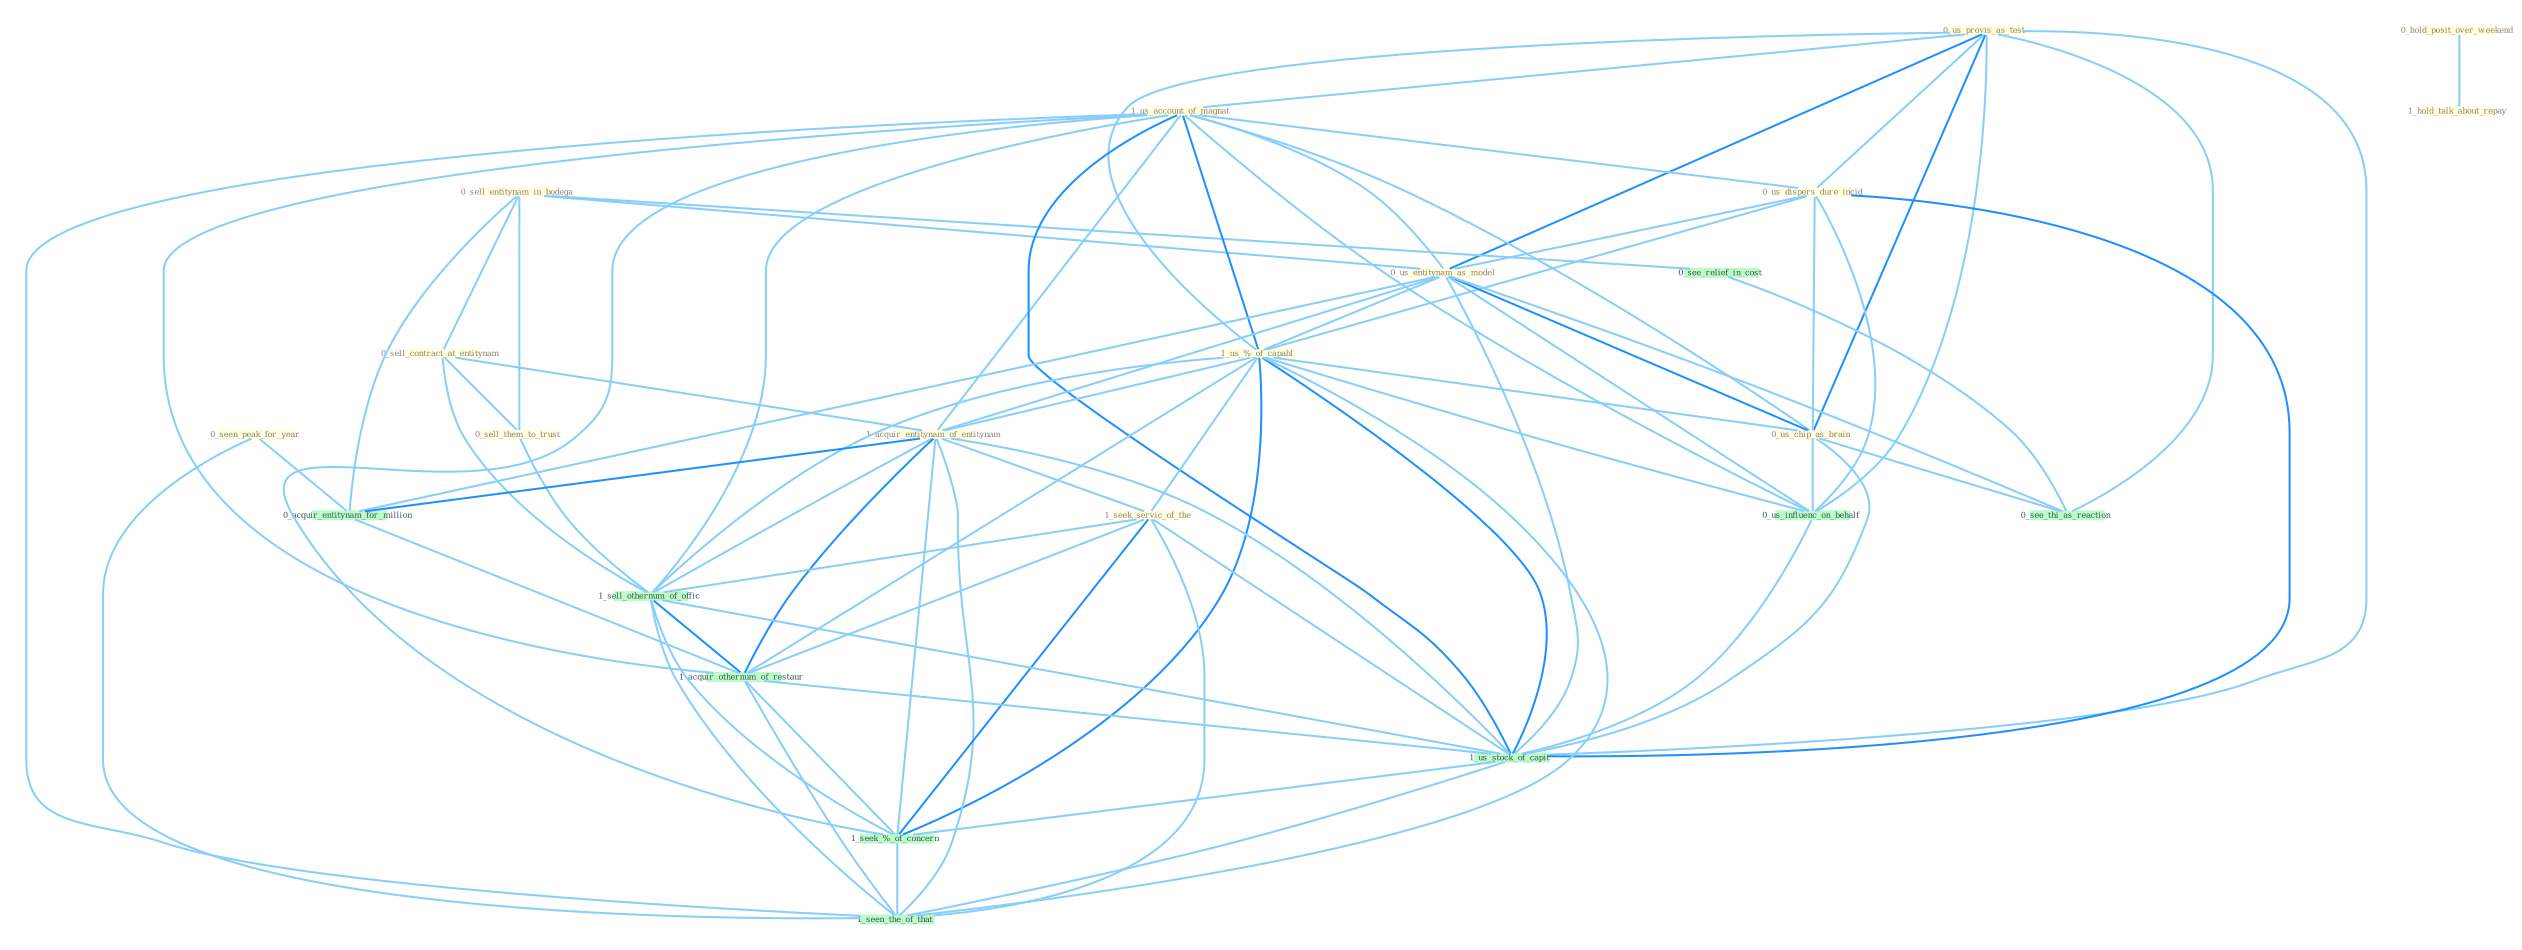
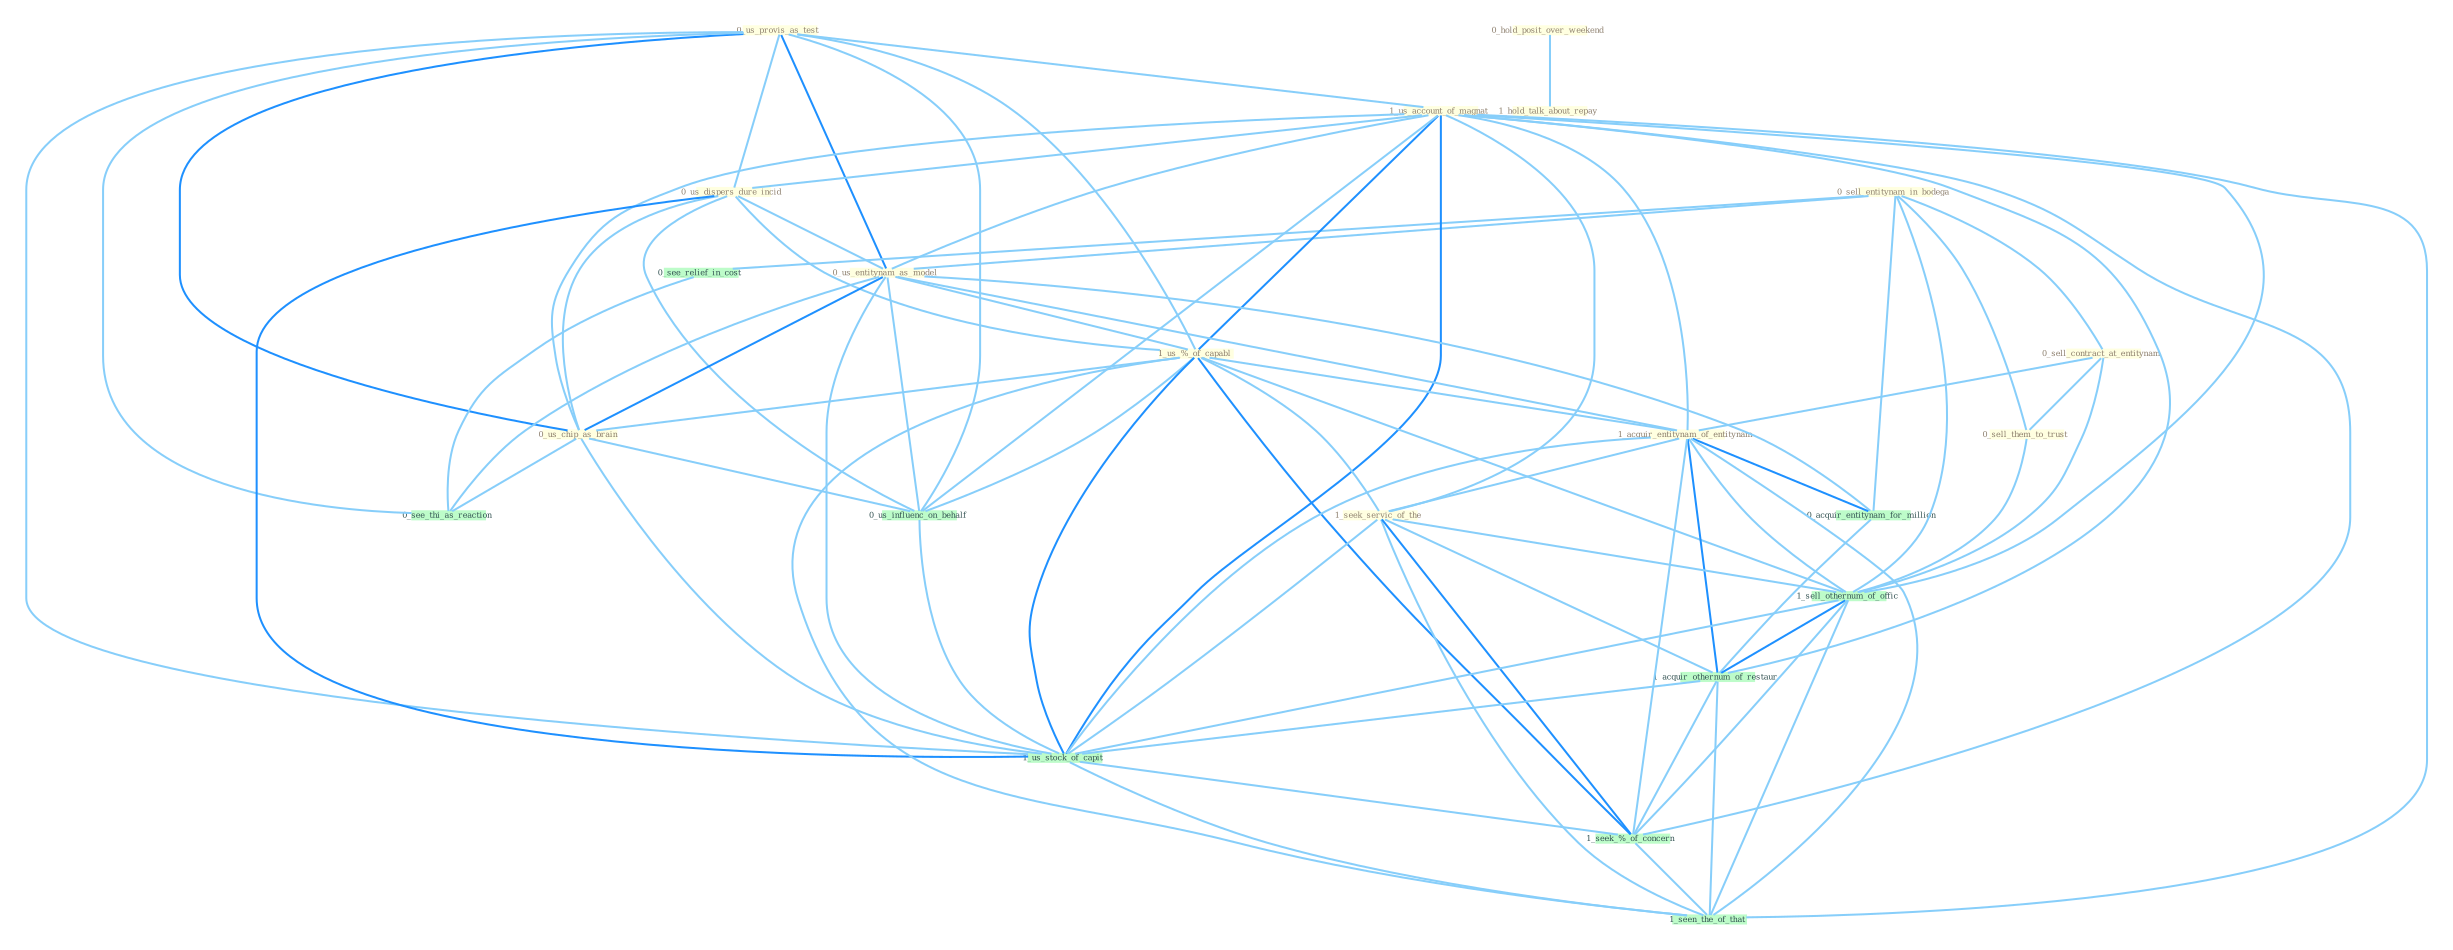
none -> (1594, 338)
none -> (1946, 408)
(257, 434) -> none
(1001, 515) -> none
